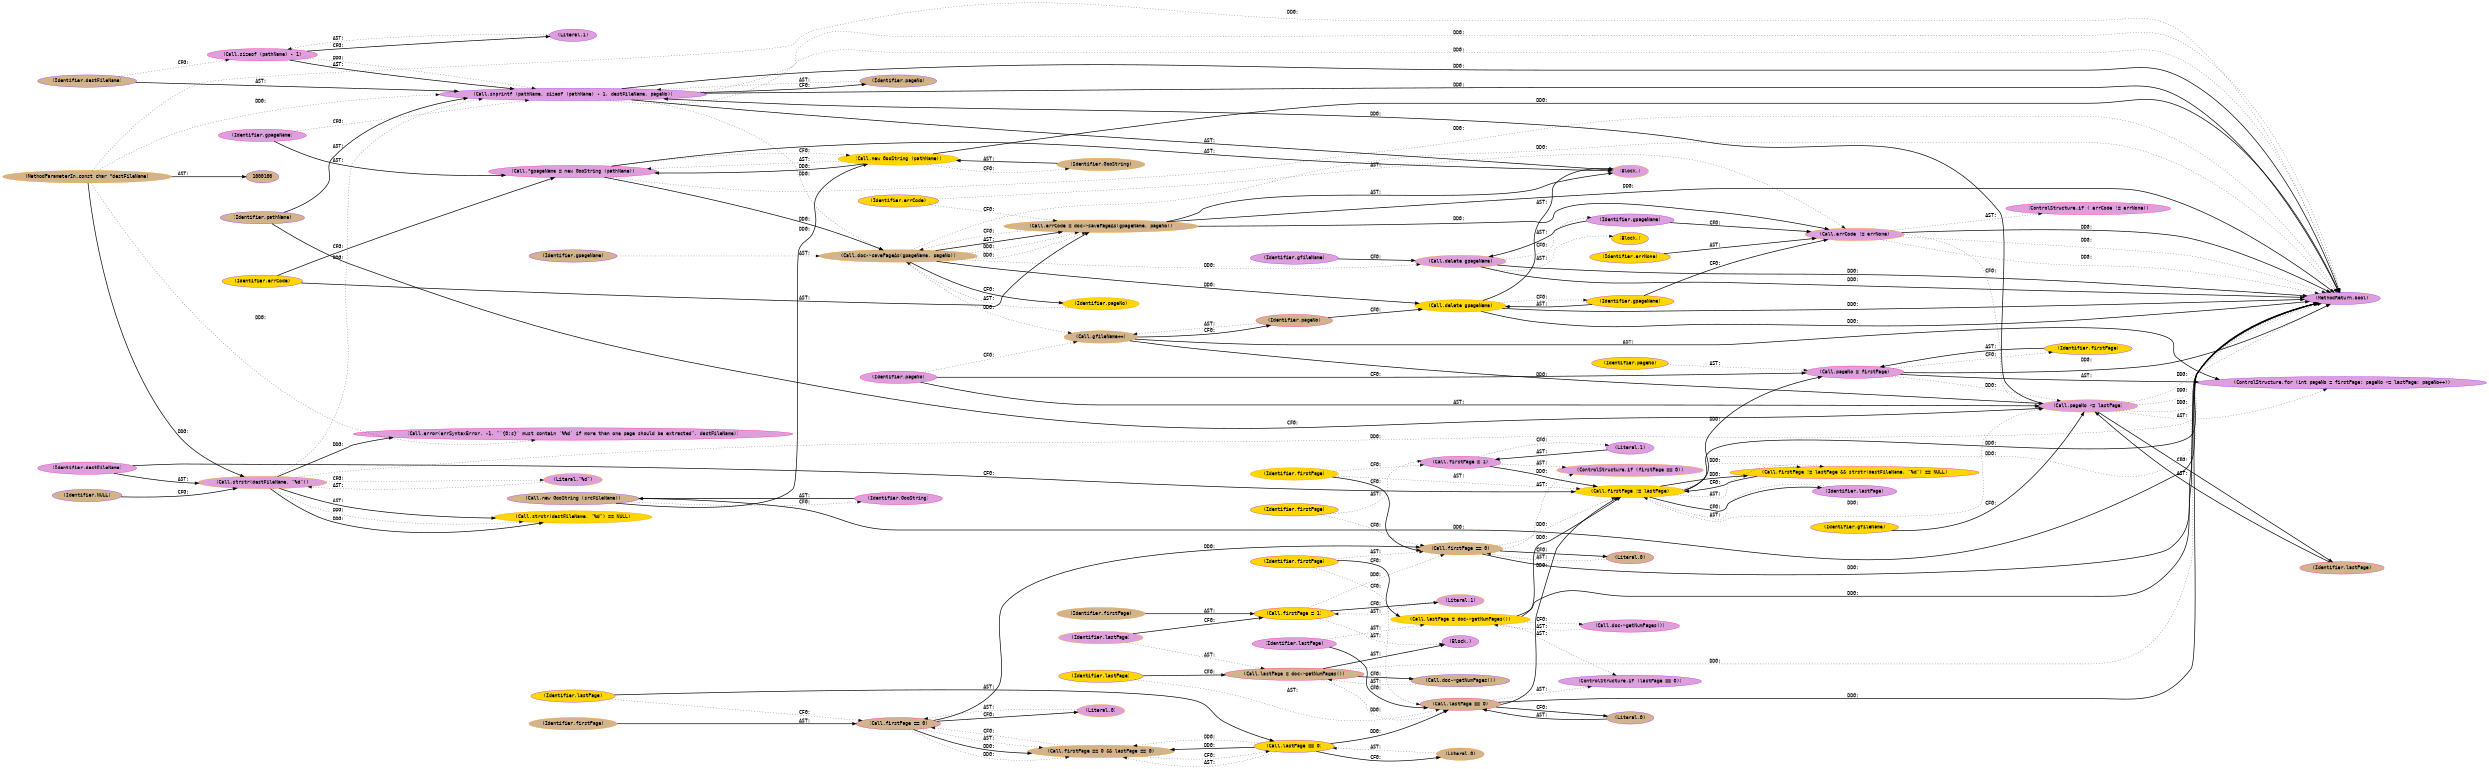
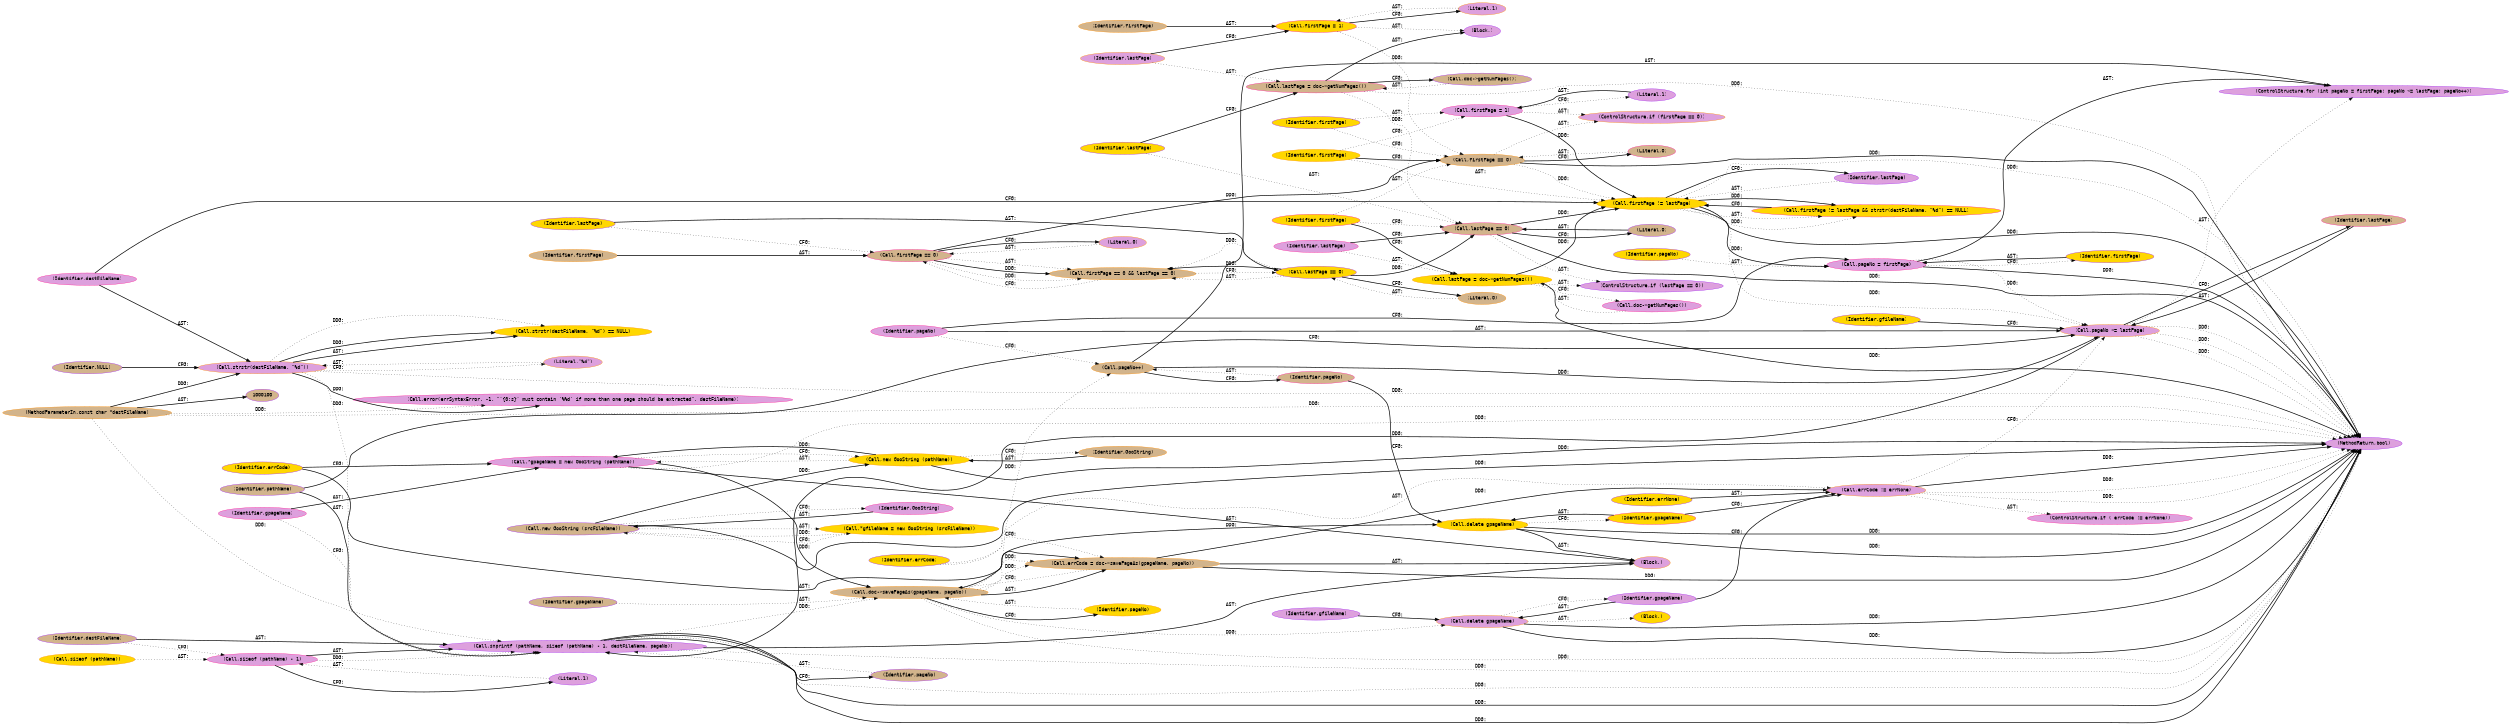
(1101, 337) -> (1123, 368)
none -> (909, 529)
none -> (87, 659)
